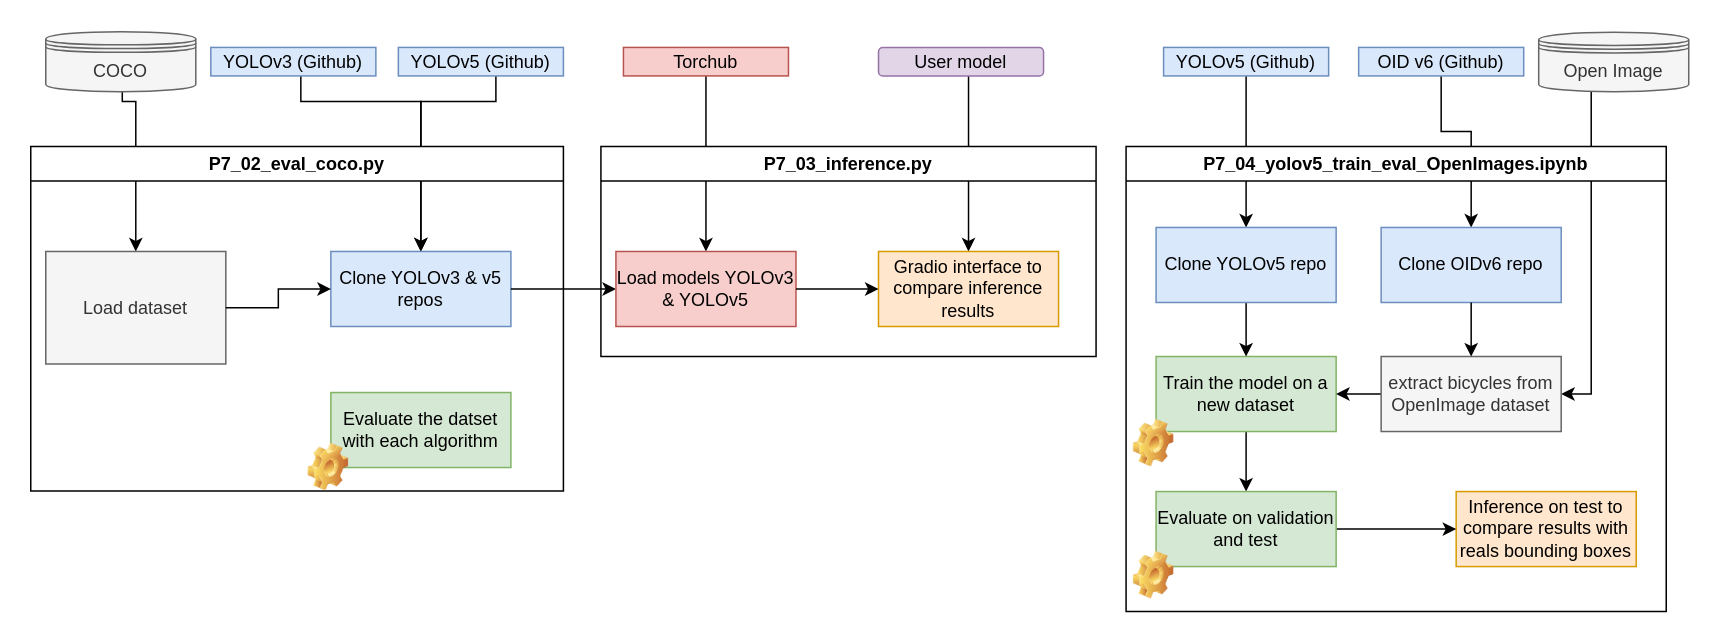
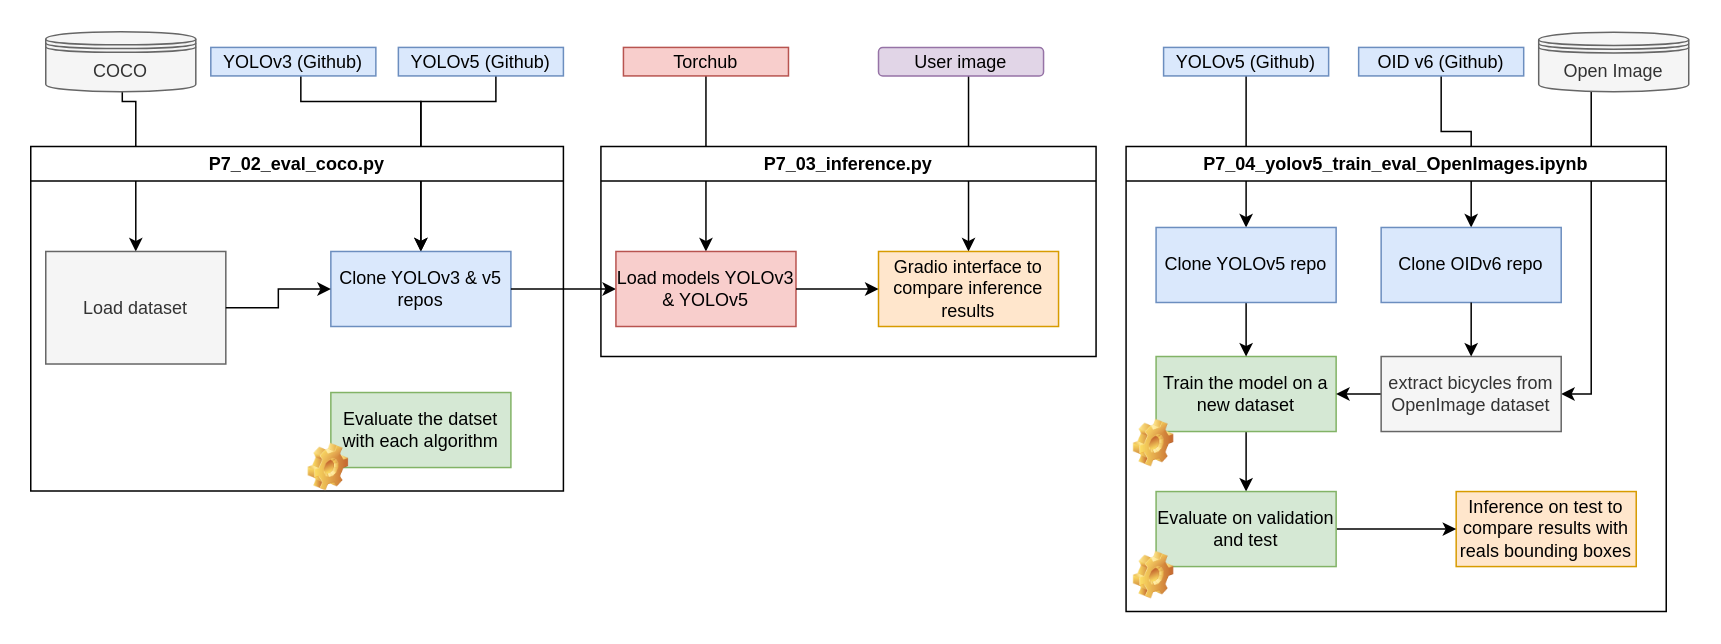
(961, 62) -> (961, 62)
